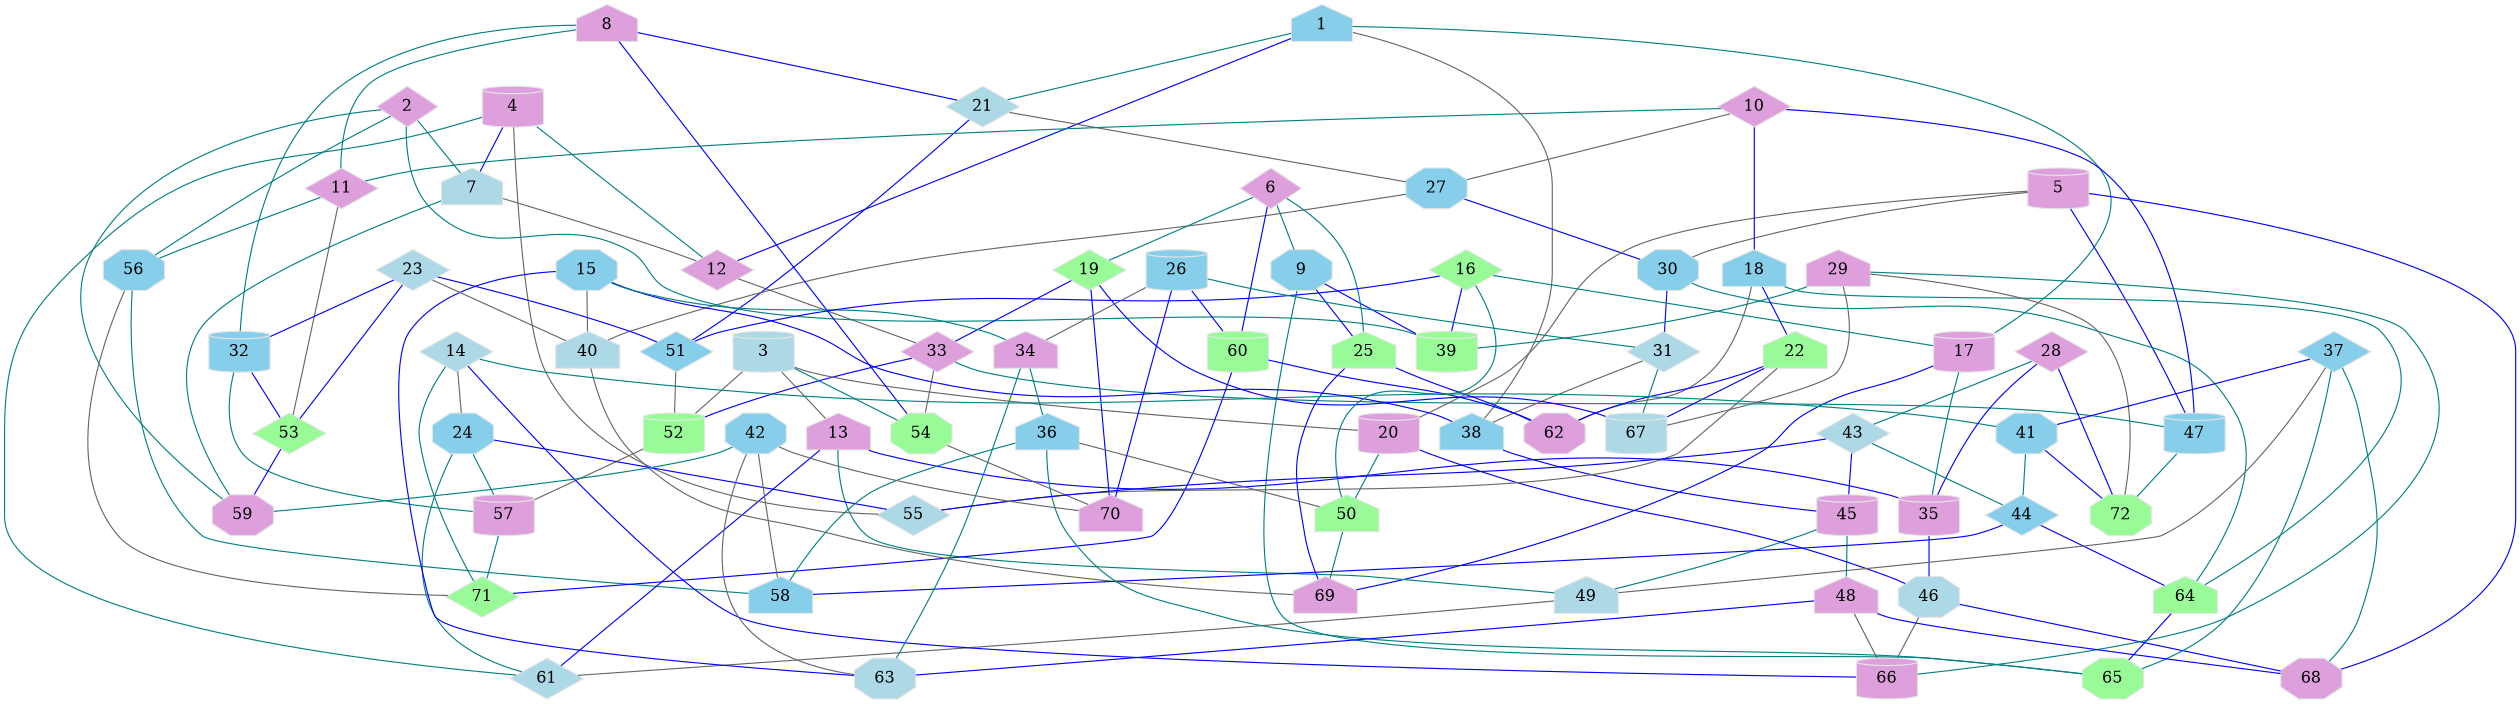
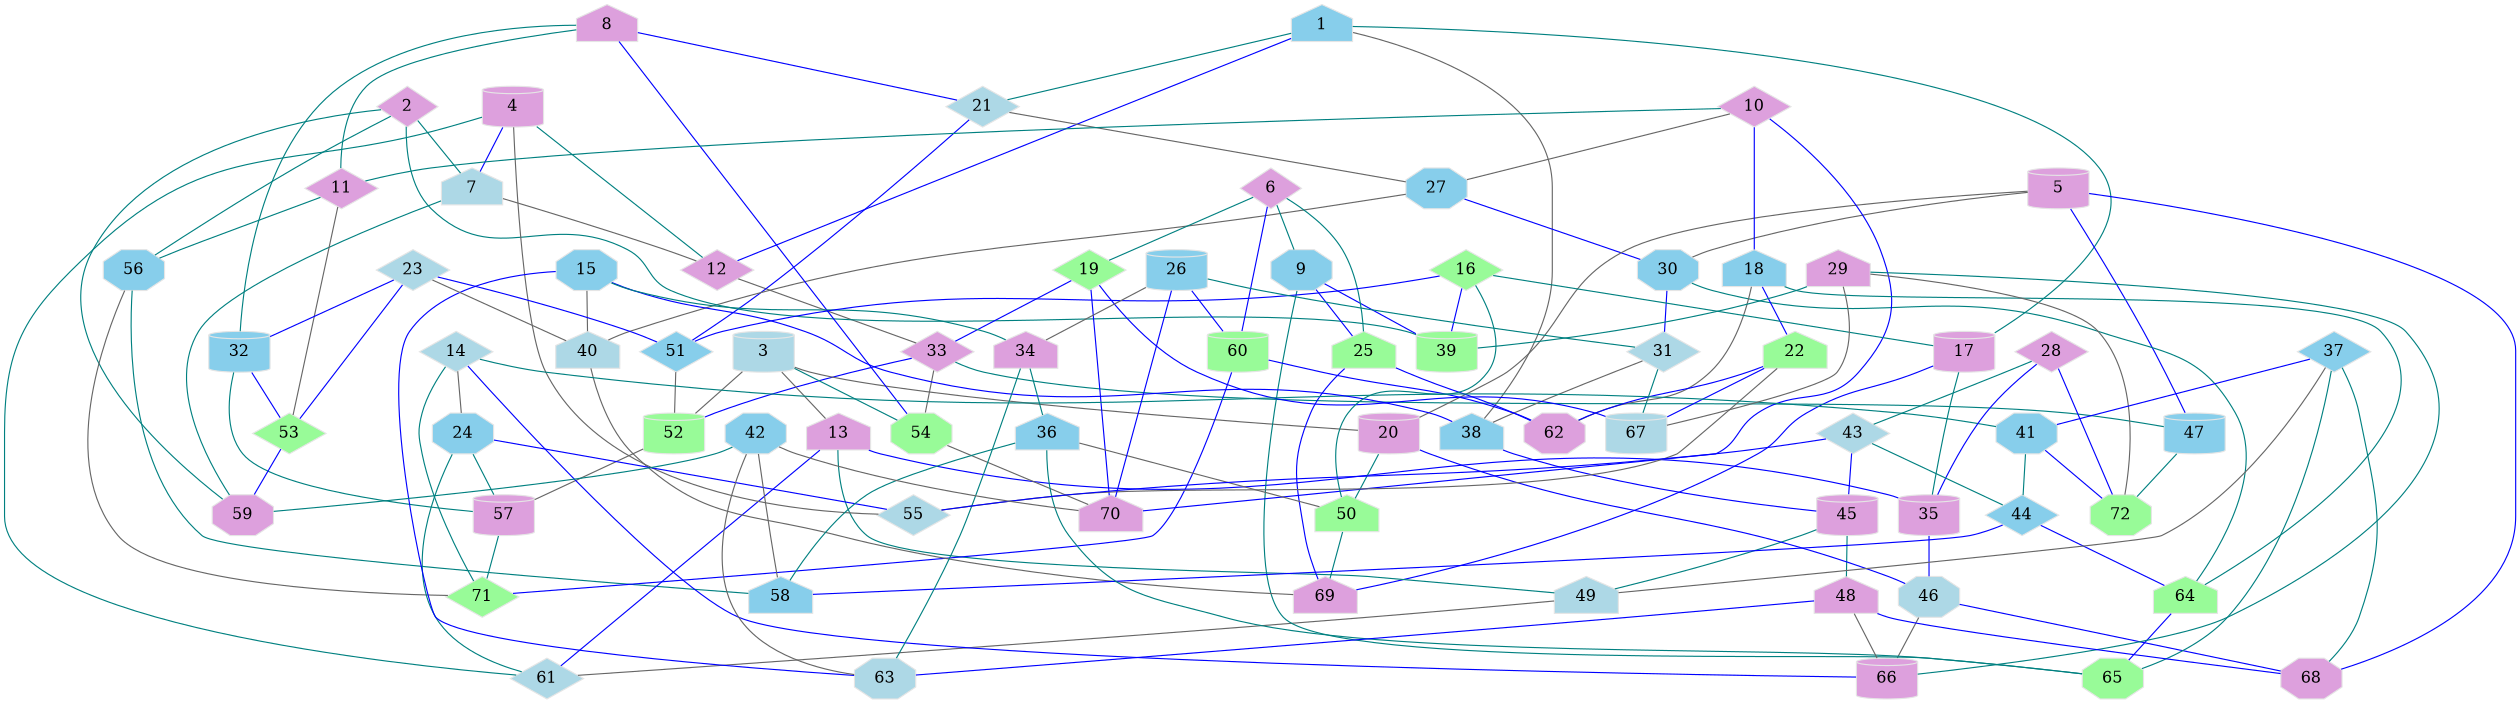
(2063, 151) -> (1738, 434)
